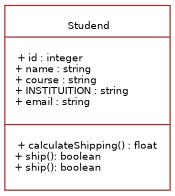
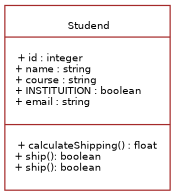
(74, 91) -> (80, 91)
